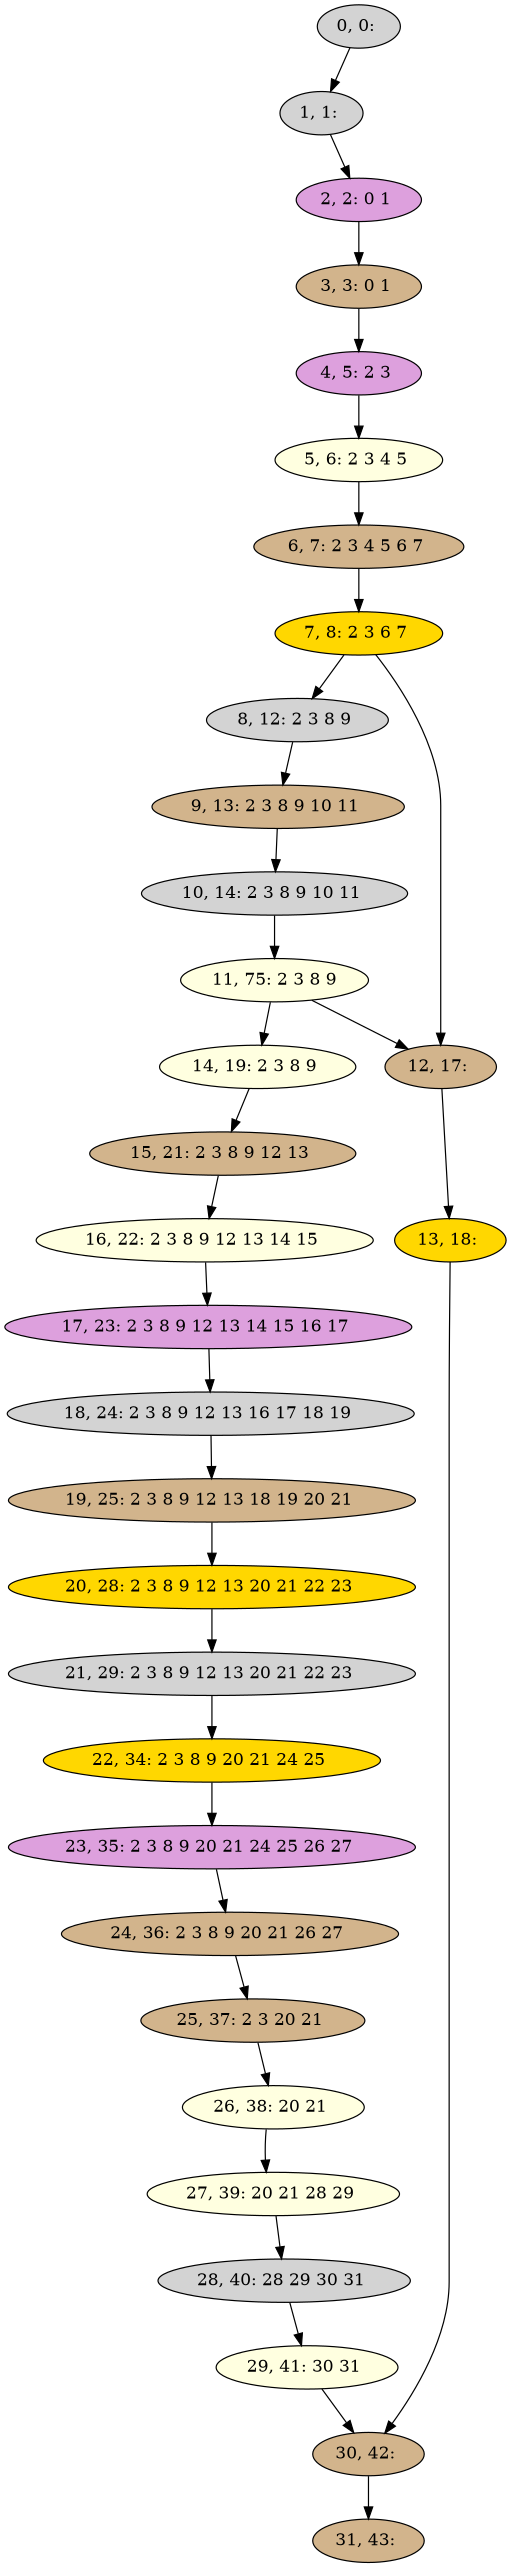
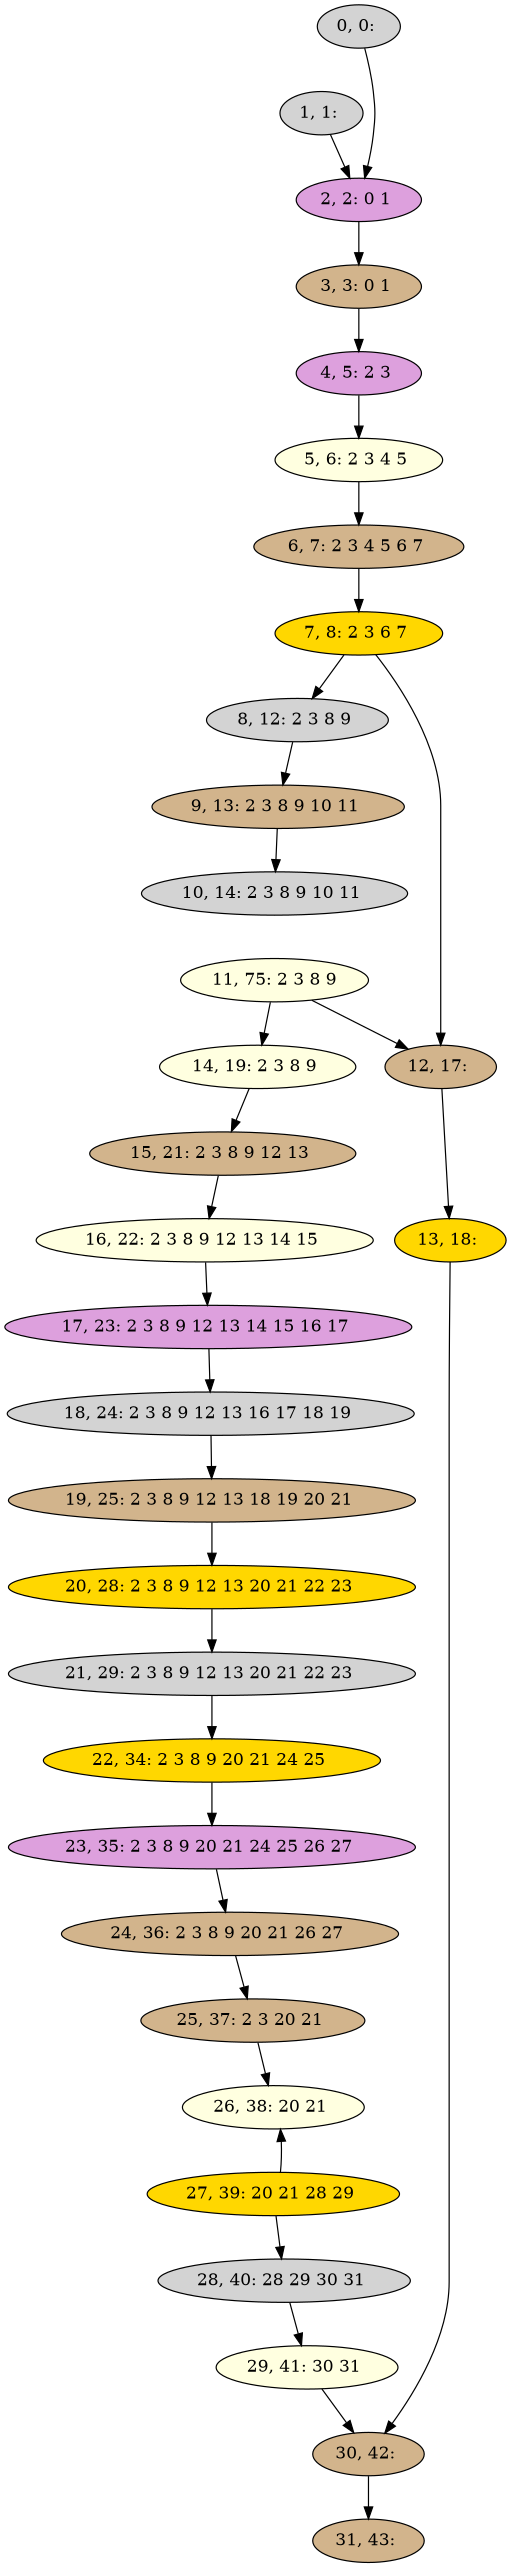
(343, 64) -> (375, 107)
(275, 931) -> none
(265, 2145) -> (281, 2157)
(273, 2194) -> (273, 2194)
